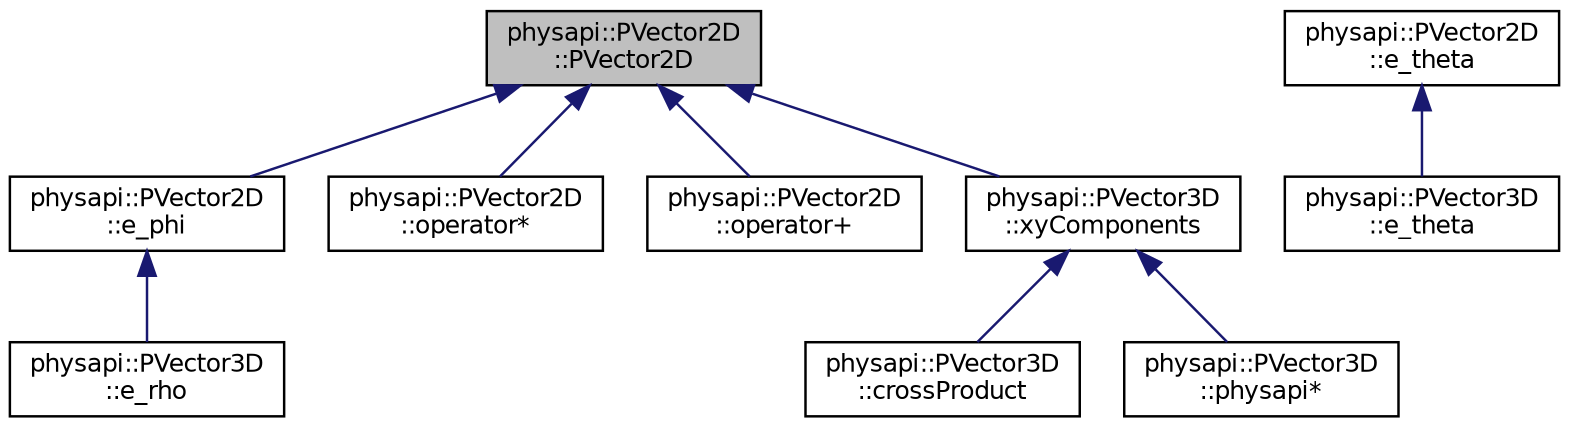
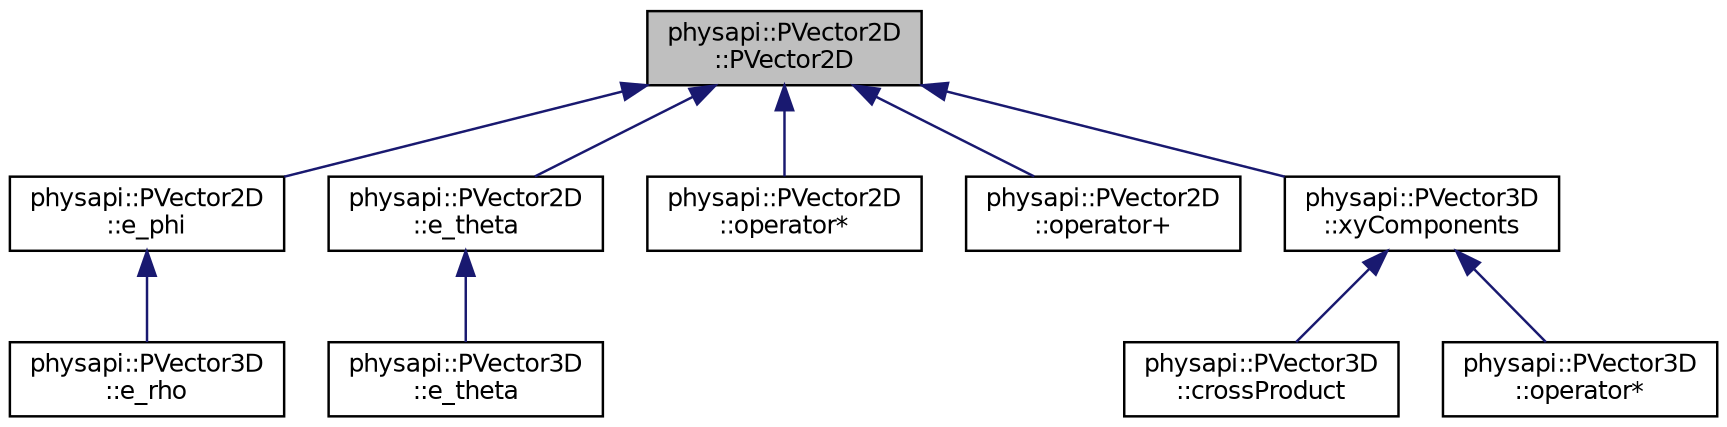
none -> (614, 137)
(1261, 379) -> (1580, 379)
